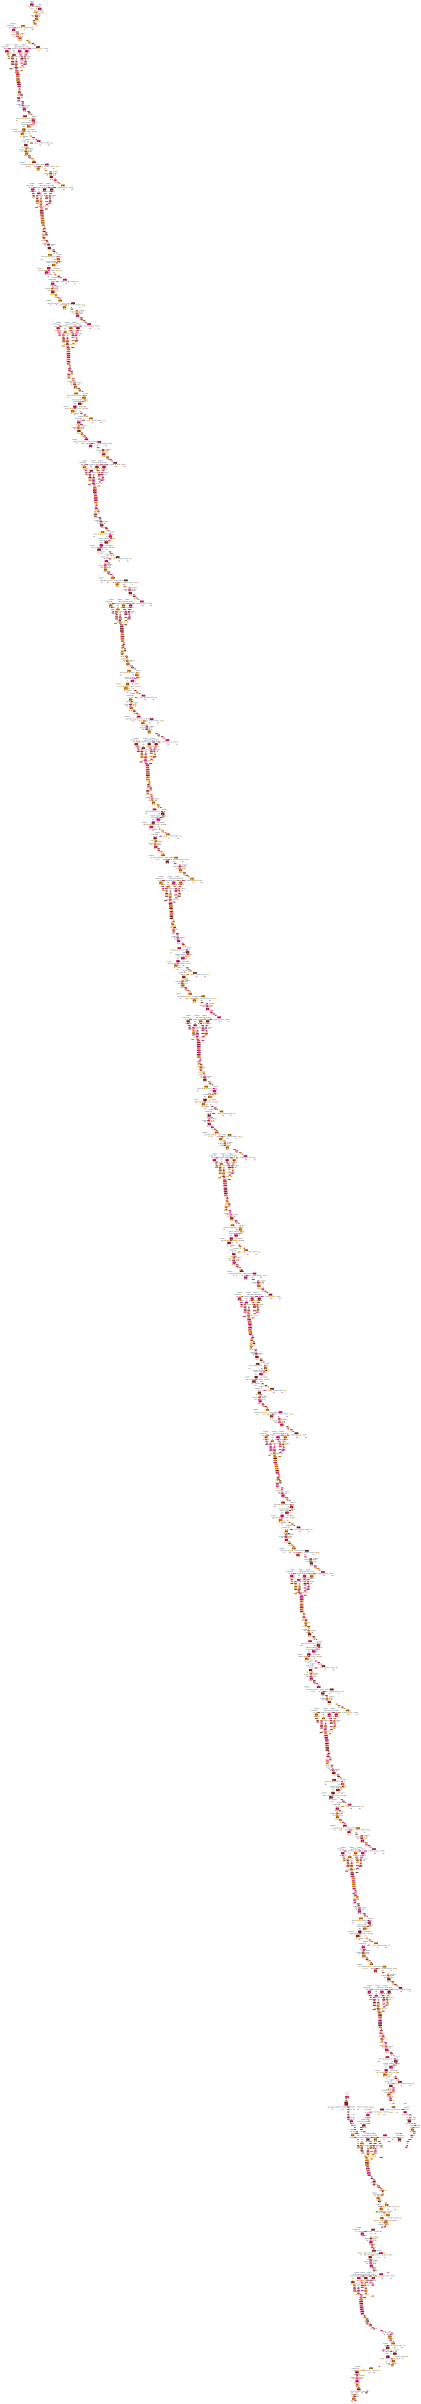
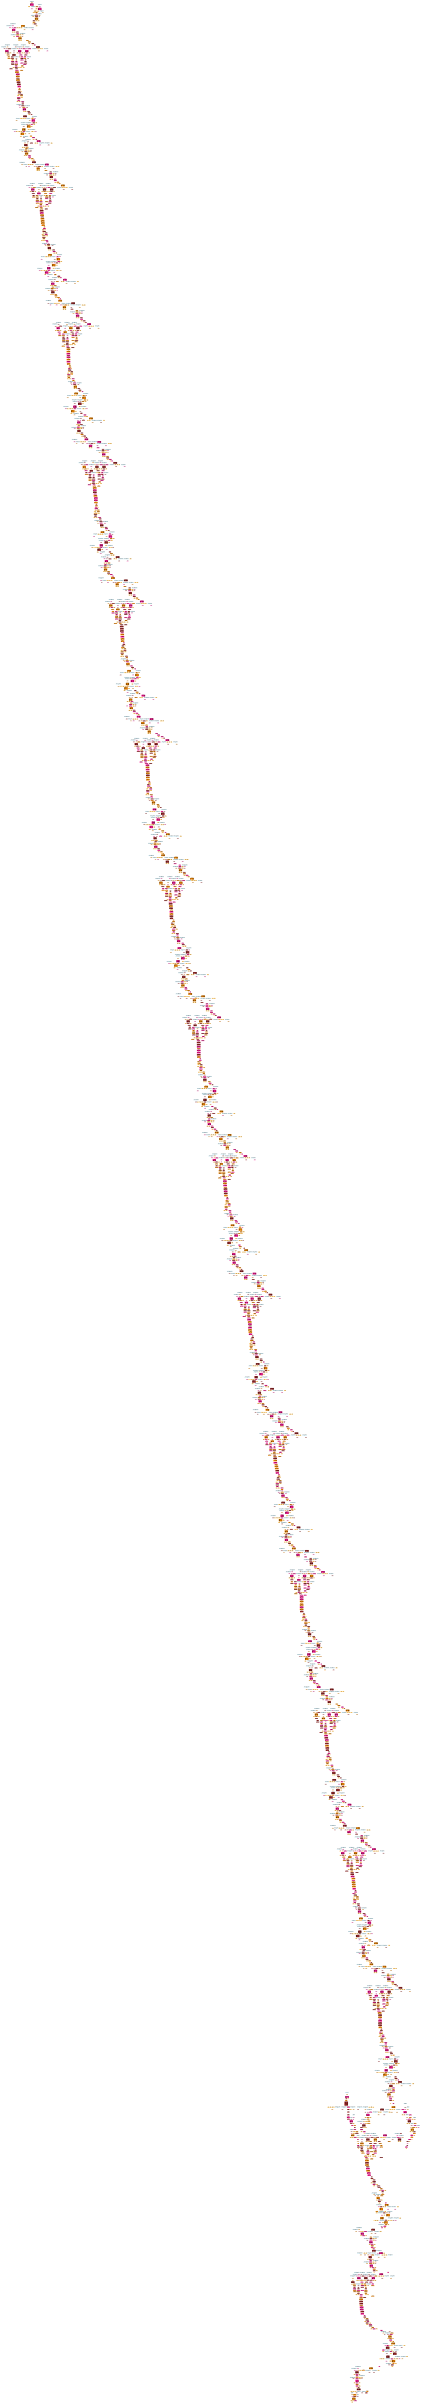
(126, 705) -> none
none -> (204, 1093)
(235, 1241) -> (235, 1241)
(326, 1720) -> (326, 1720)
